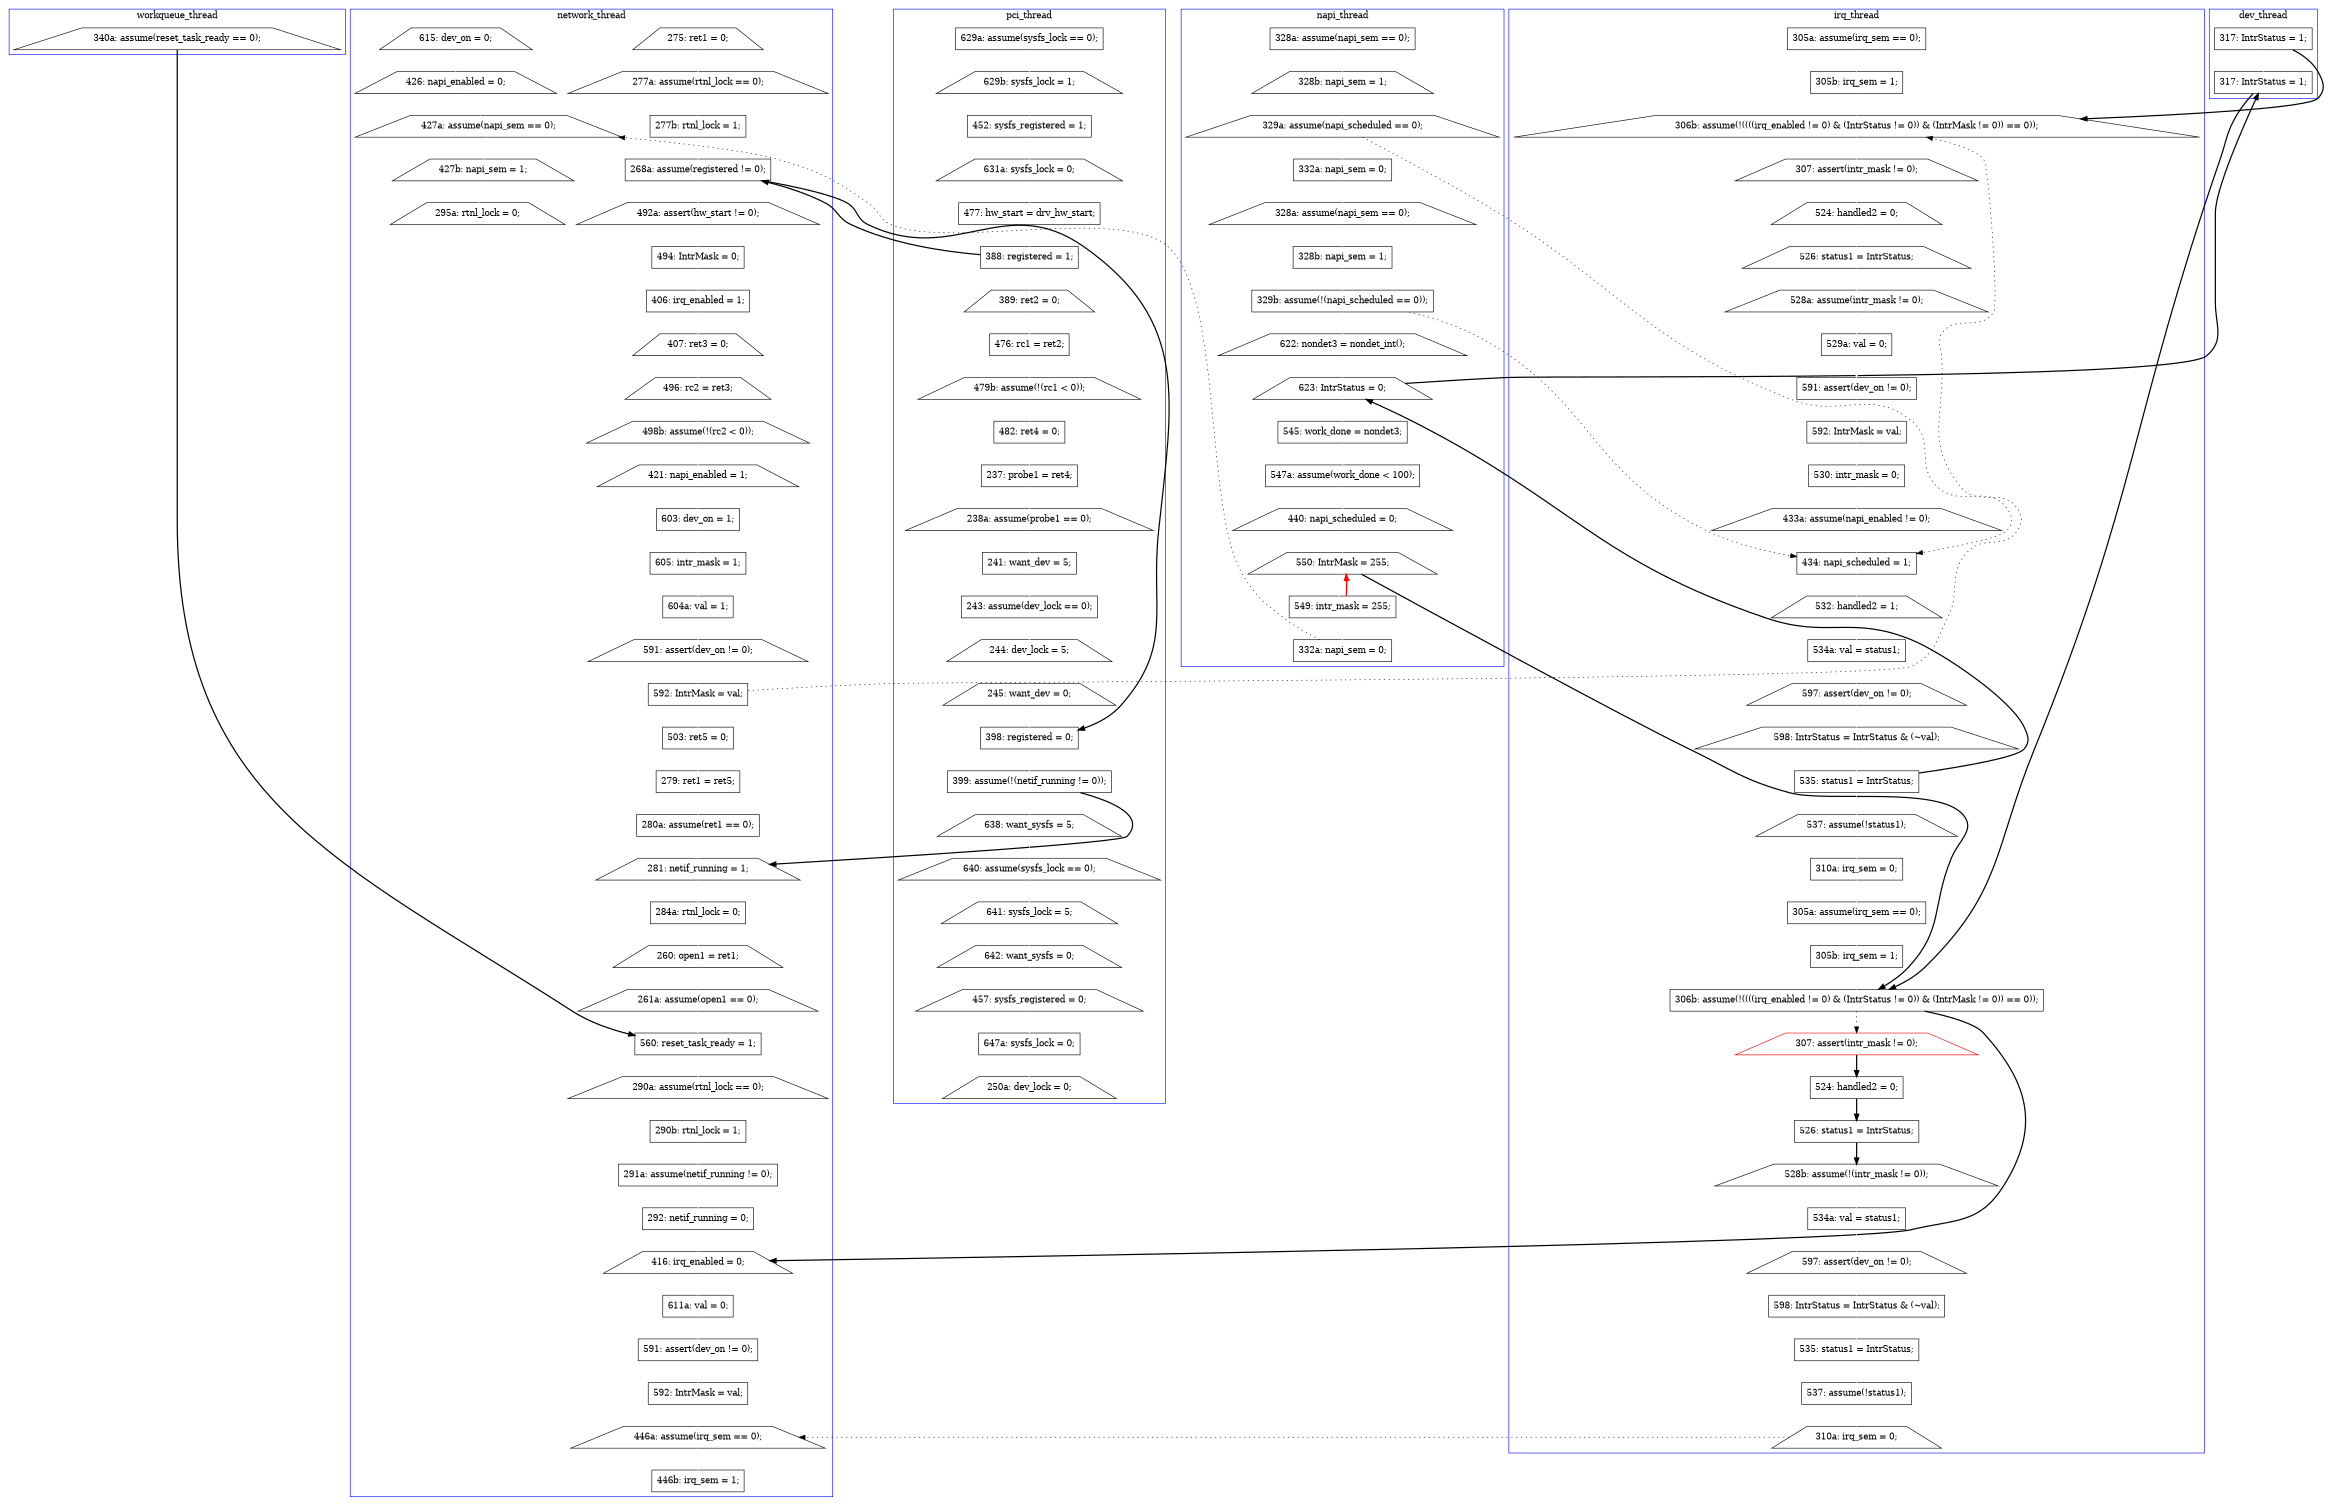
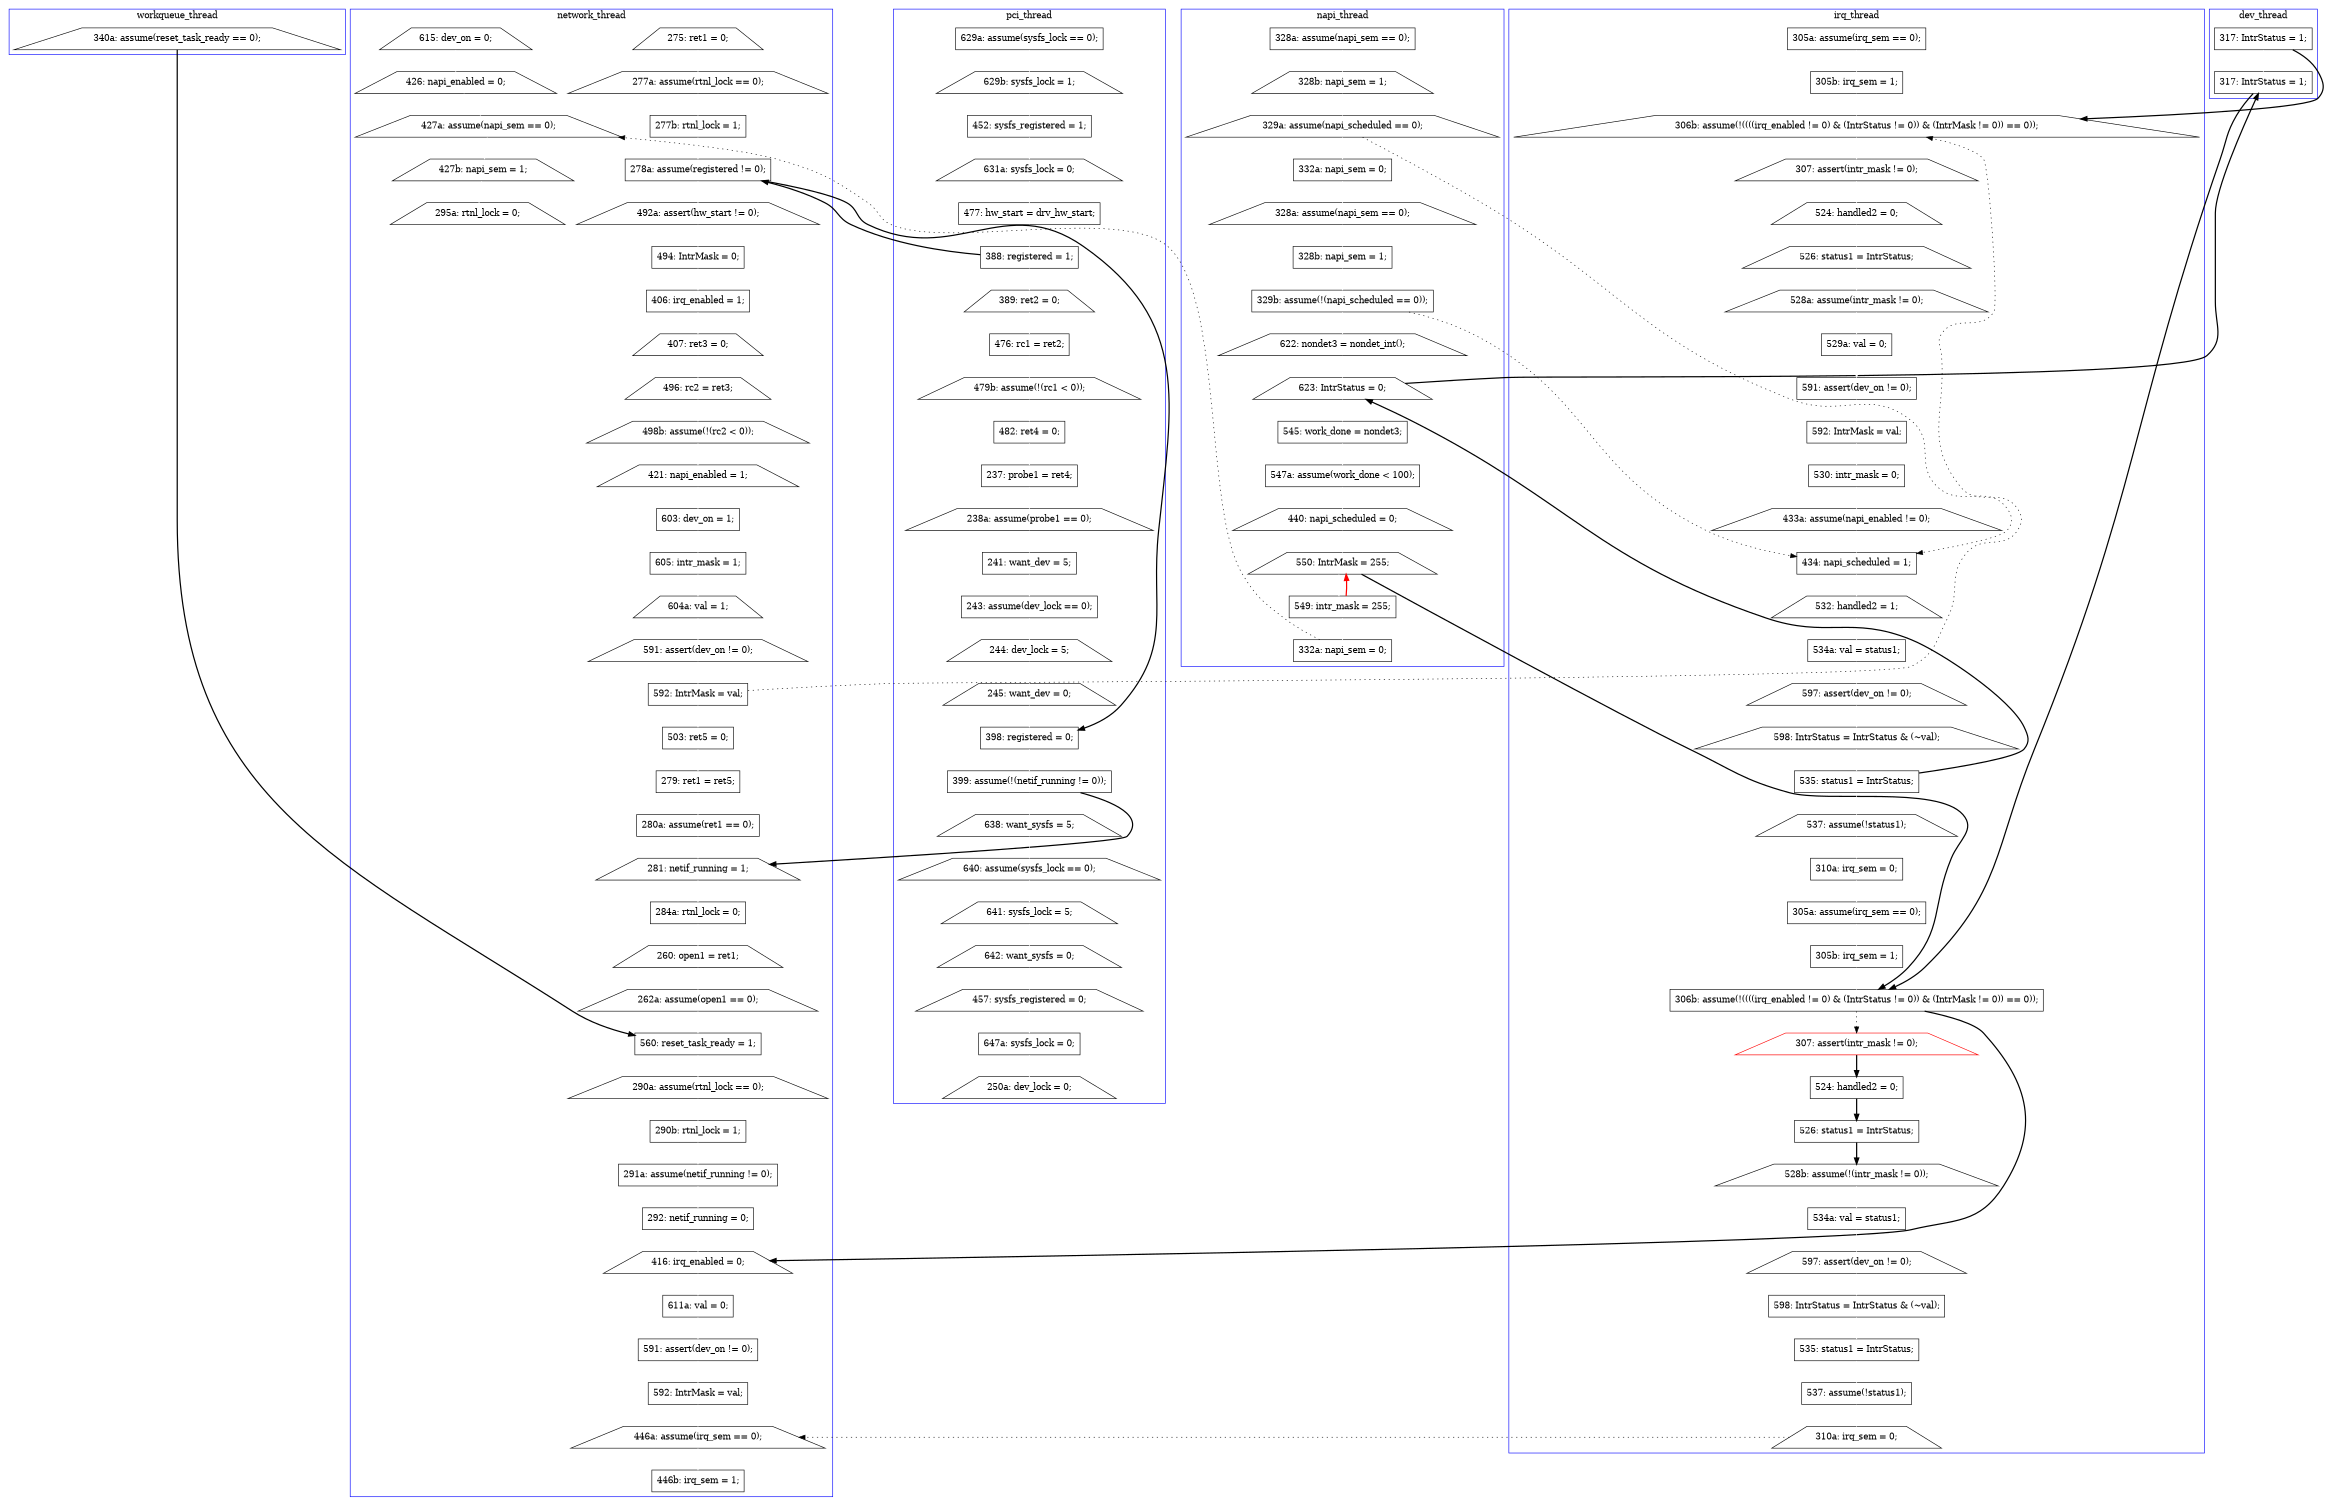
(698, 170) -> (698, 170)
(698, 607) -> (698, 607)
(698, 1000) -> (698, 1000)
